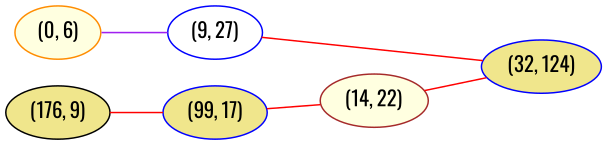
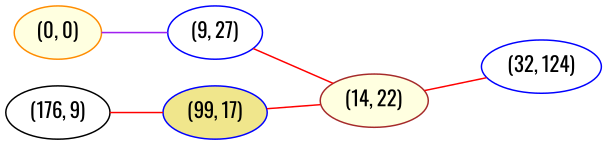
(58, 33) -> (58, 33)
(372, 49) -> (293, 66)
(541, 67) -> (541, 67)
(58, 113) -> (58, 113)
